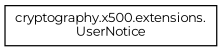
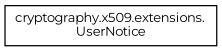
(111, 26) -> (111, 26)
